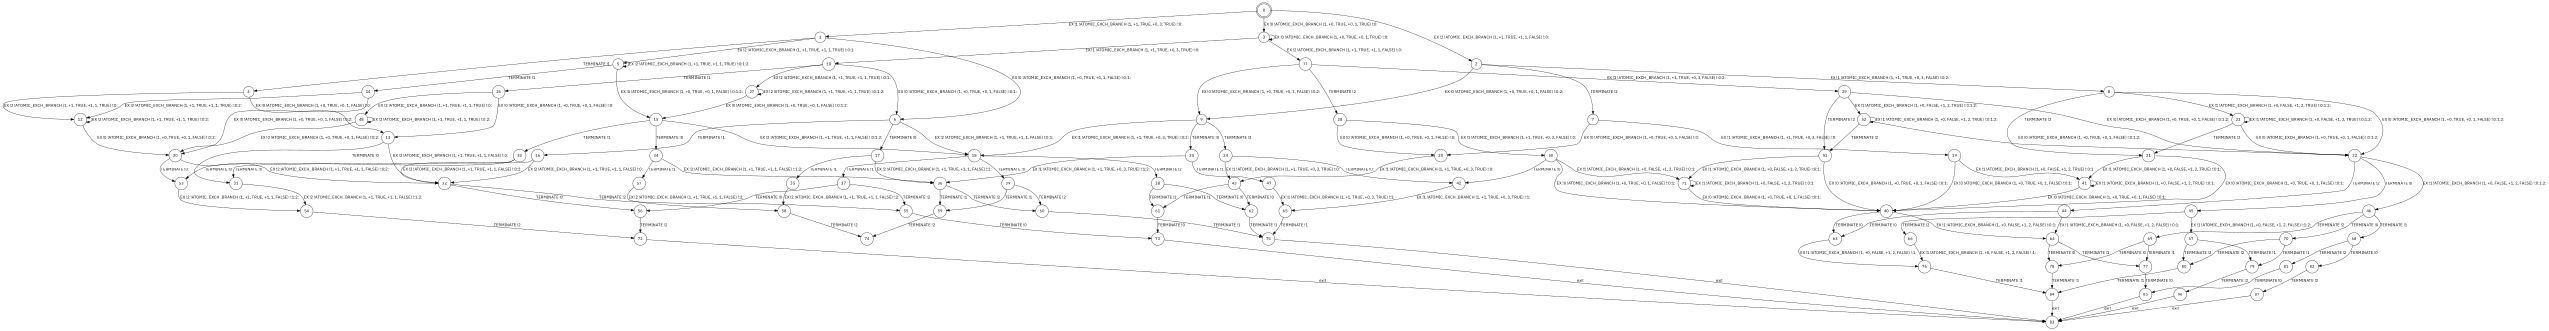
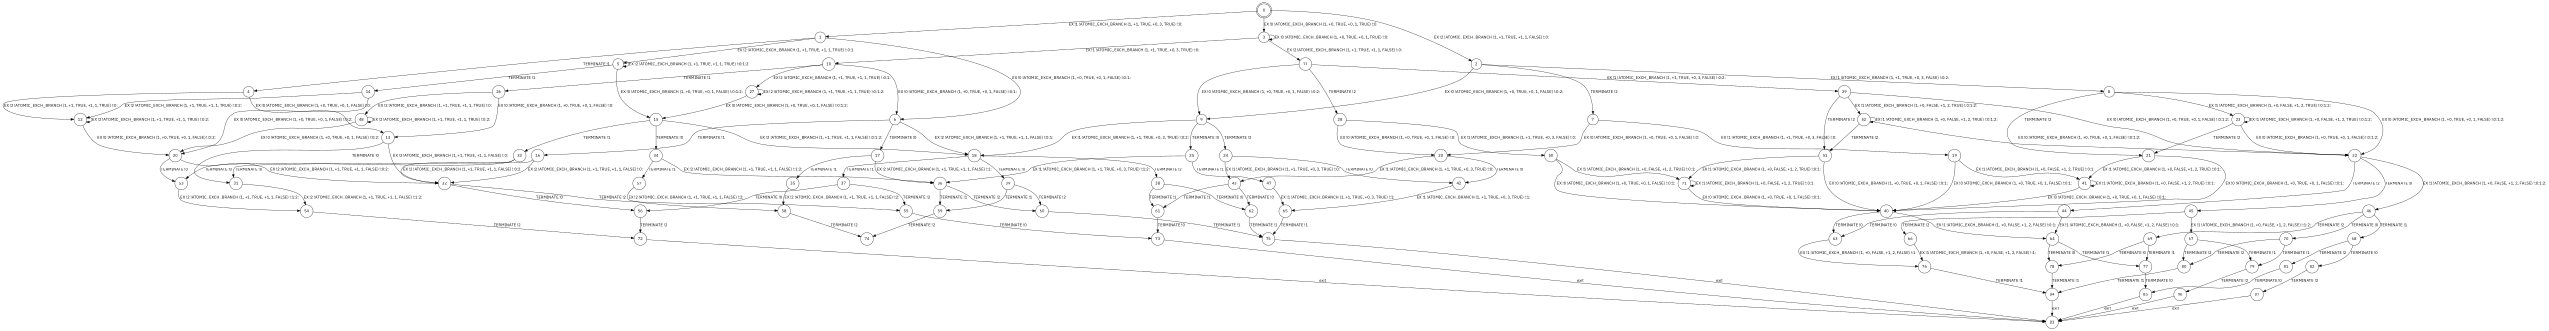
(1509, 176) -> (1489, 164)
